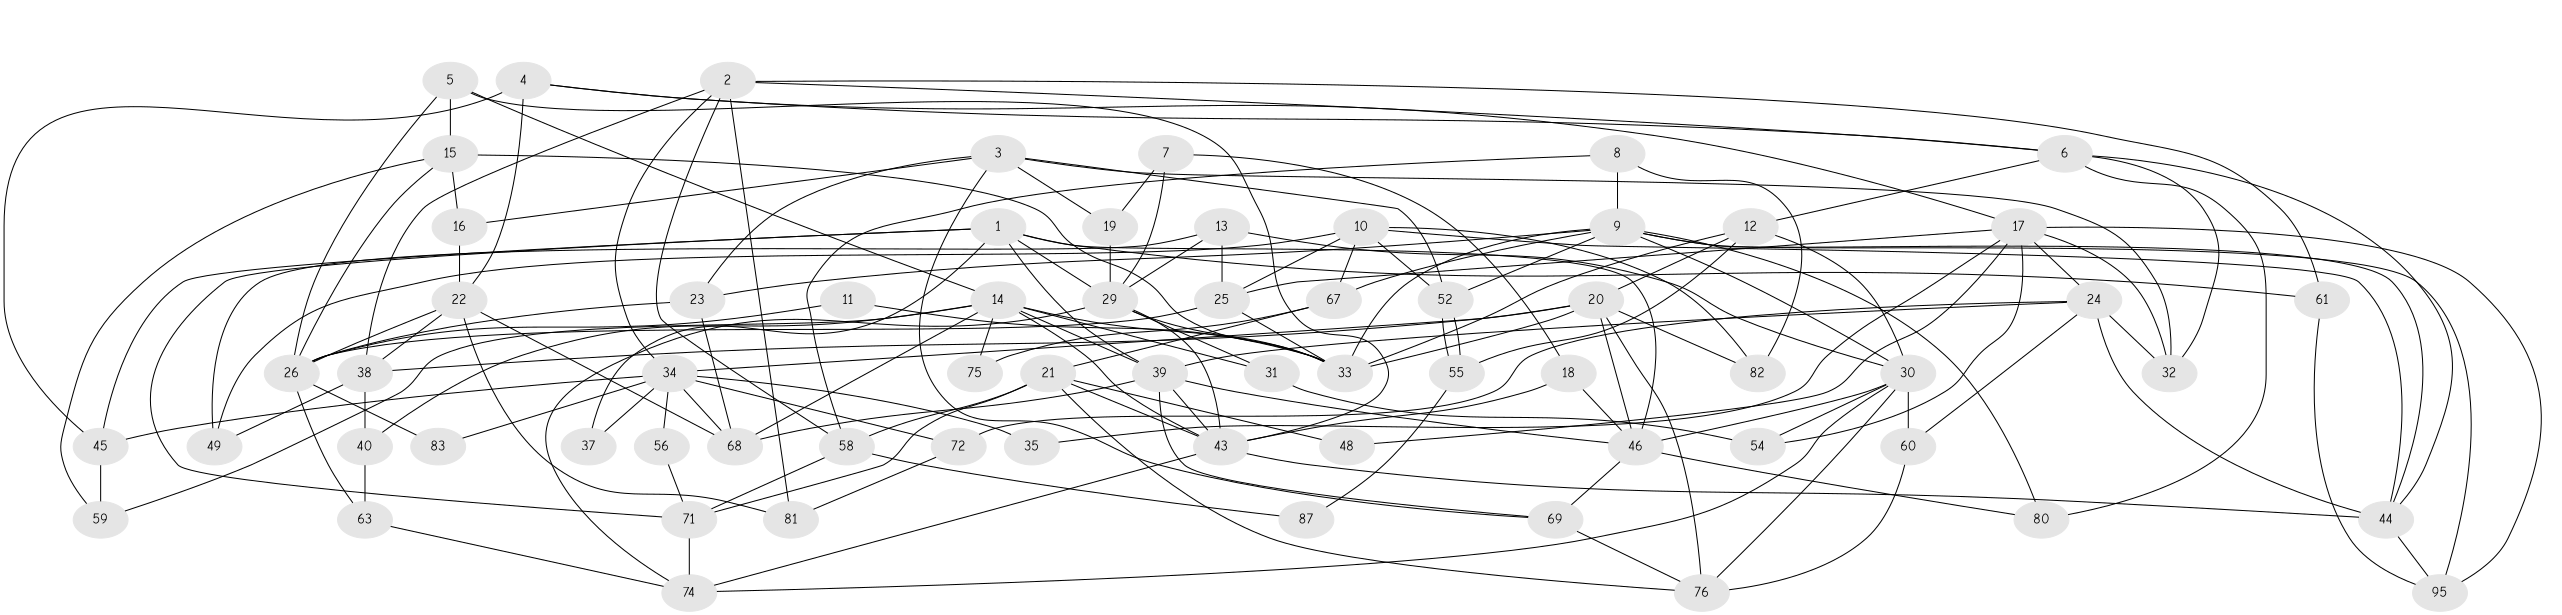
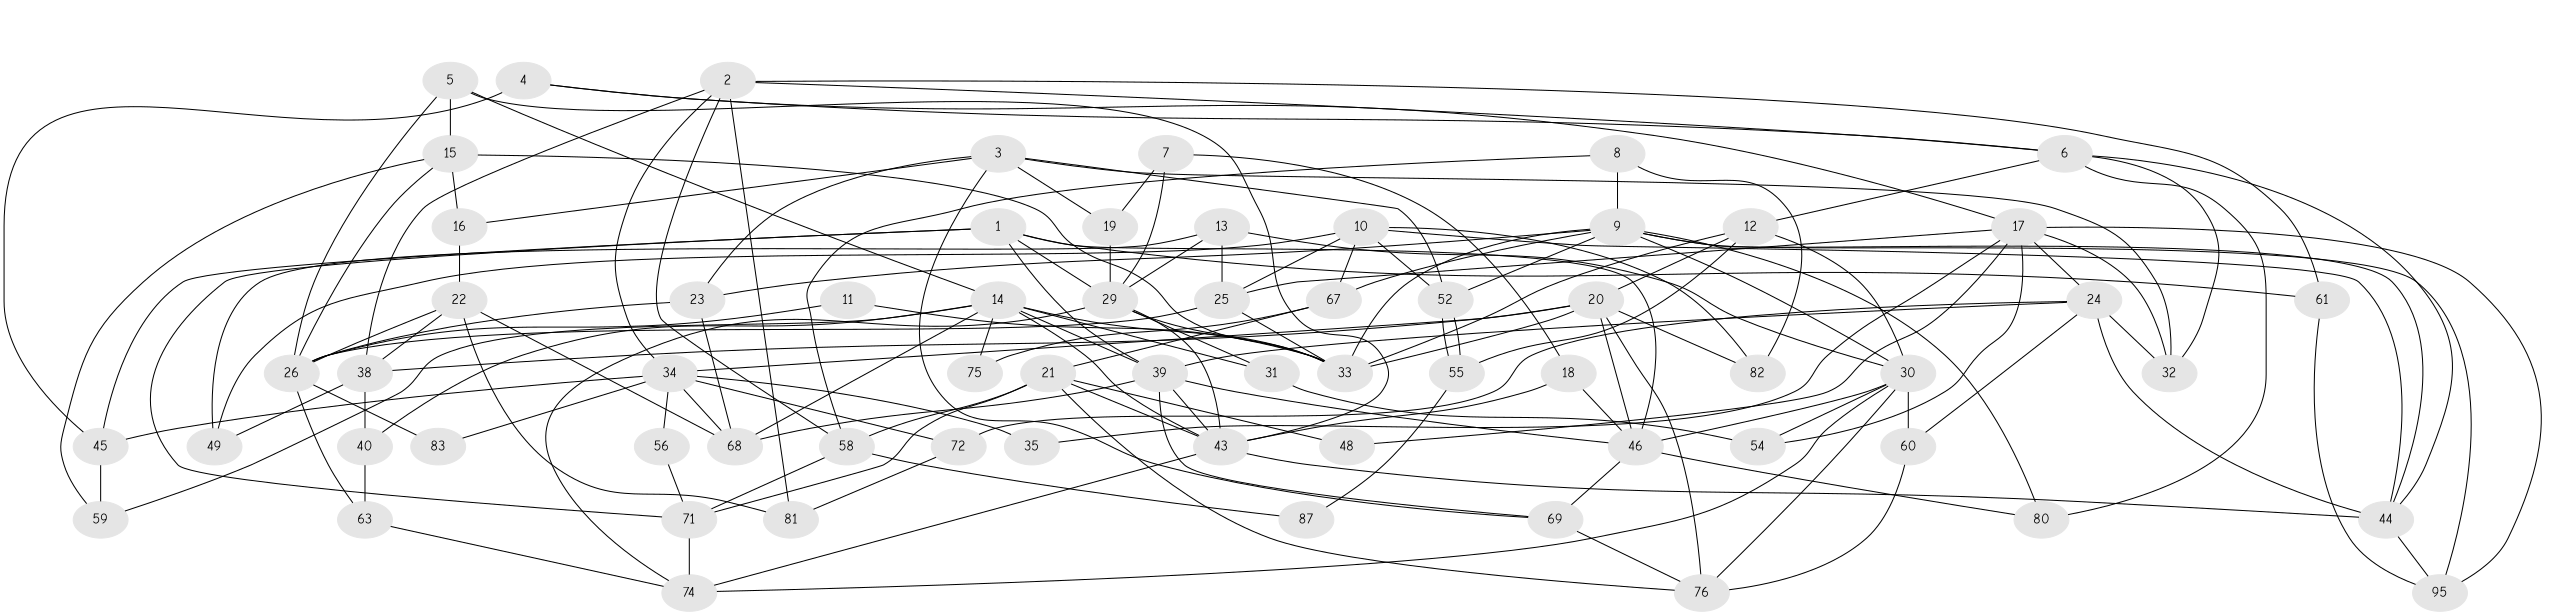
(511, 195) -> none
(589, 447) -> none
